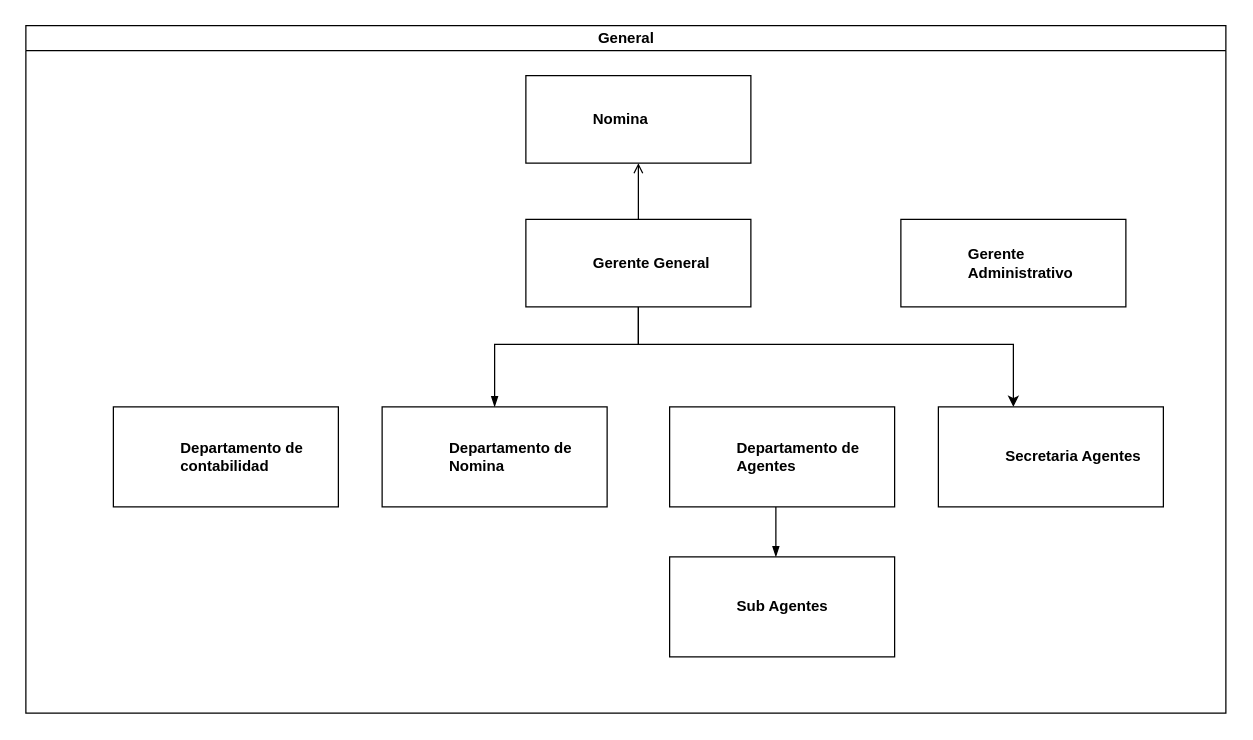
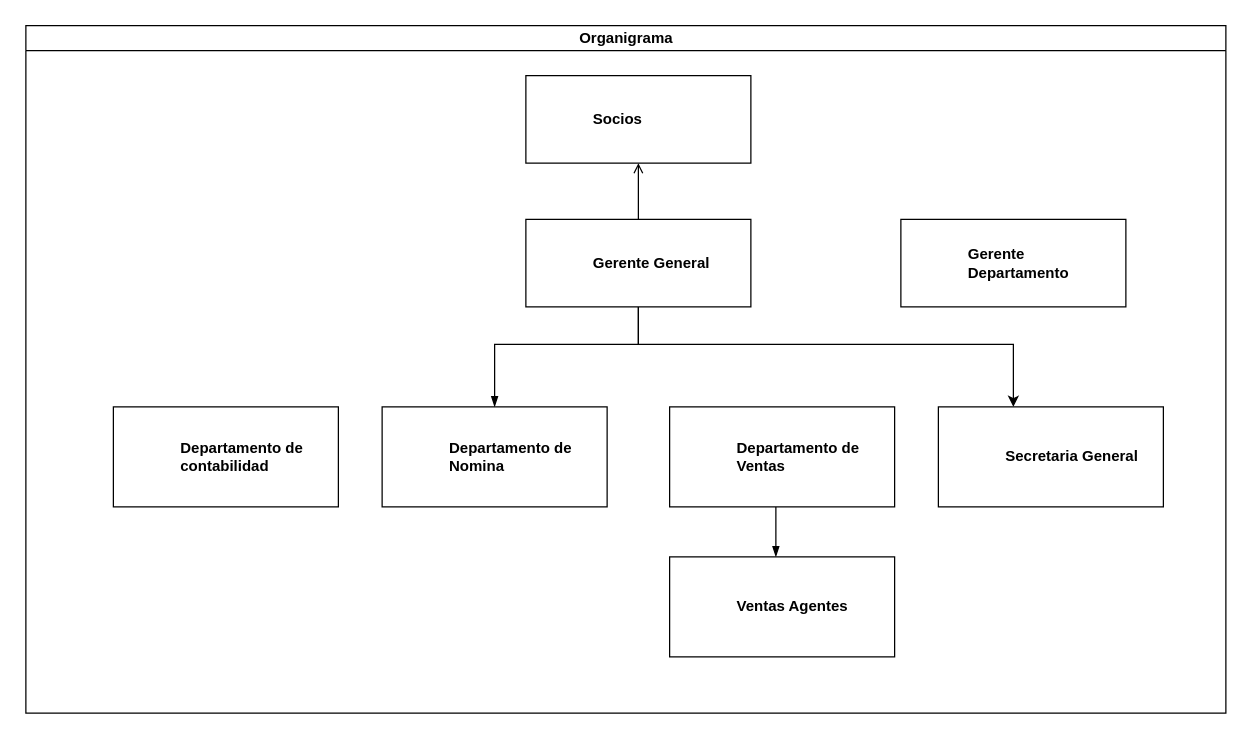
(626, 38) -> (626, 38)
(616, 119) -> (616, 119)
(1047, 263) -> (1047, 263)
(816, 457) -> (816, 457)
(1077, 457) -> (1075, 457)
(781, 607) -> (794, 607)
